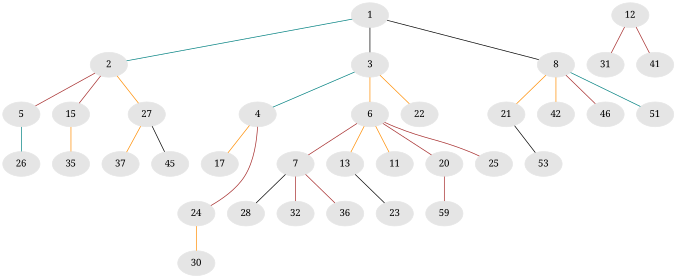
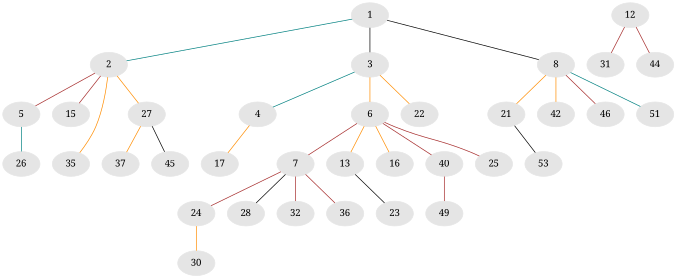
(655, 65) -> (655, 65)
(71, 139) -> (99, 117)
(395, 164) -> (395, 164)
(444, 164) -> (444, 164)
(246, 173) -> (246, 189)
(444, 214) -> (444, 214)
